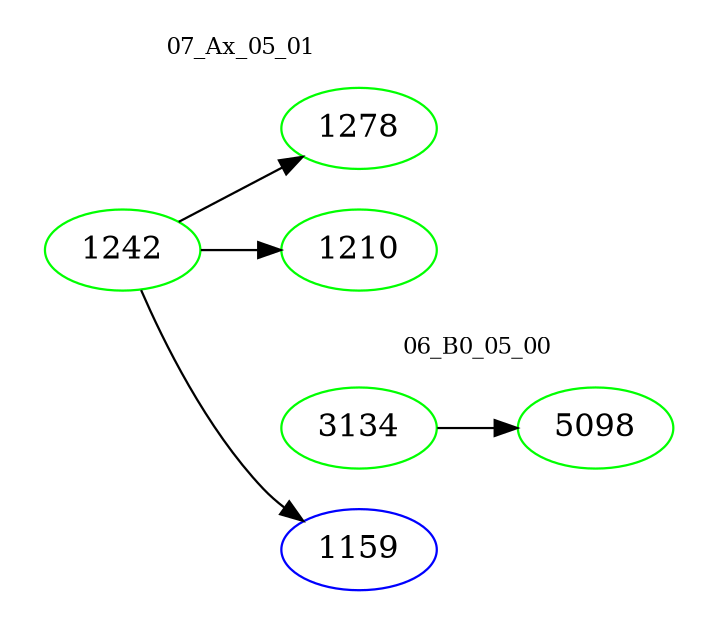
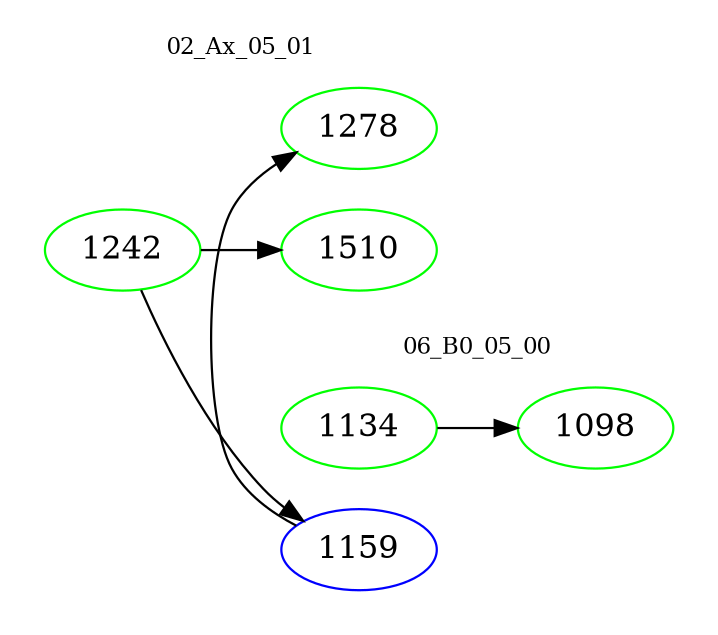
(241, 48) -> (241, 48)
(231, 195) -> (211, 350)
(359, 250) -> (359, 250)
(359, 428) -> (359, 428)
(596, 428) -> (596, 428)
